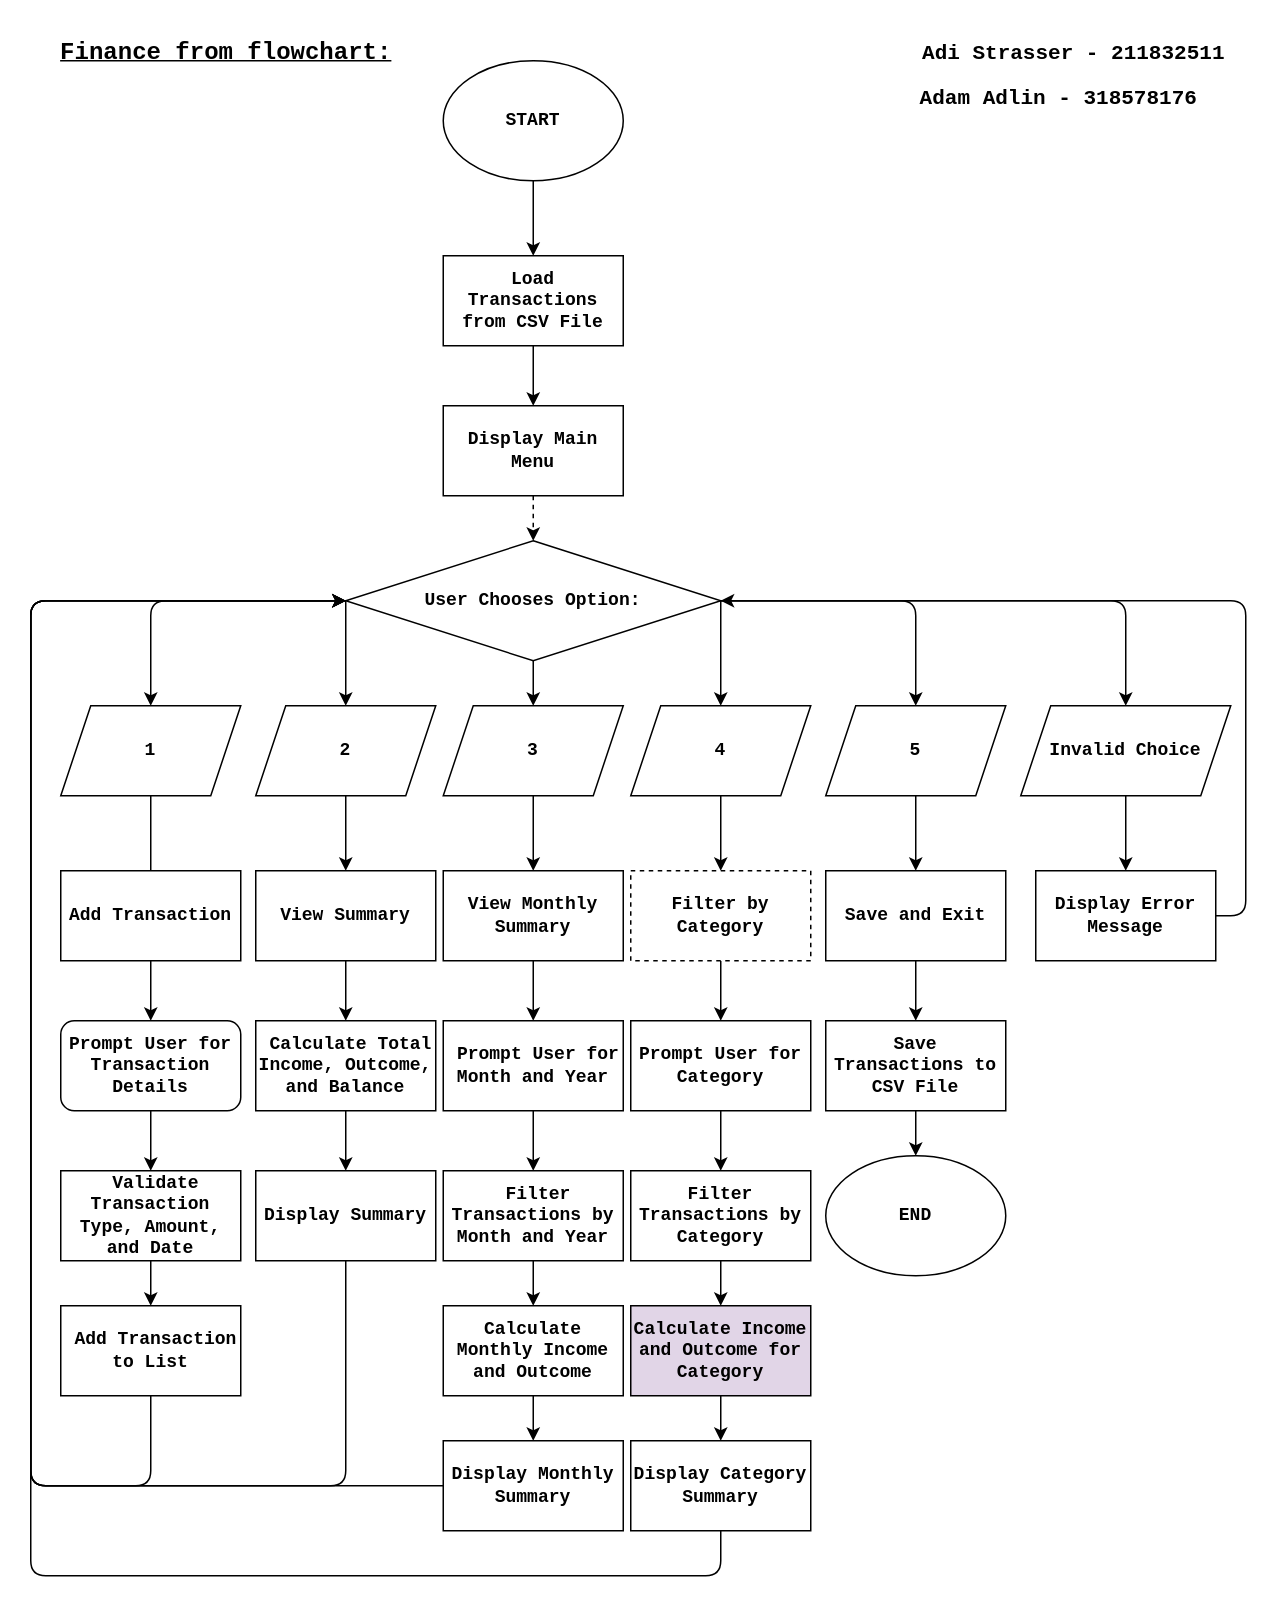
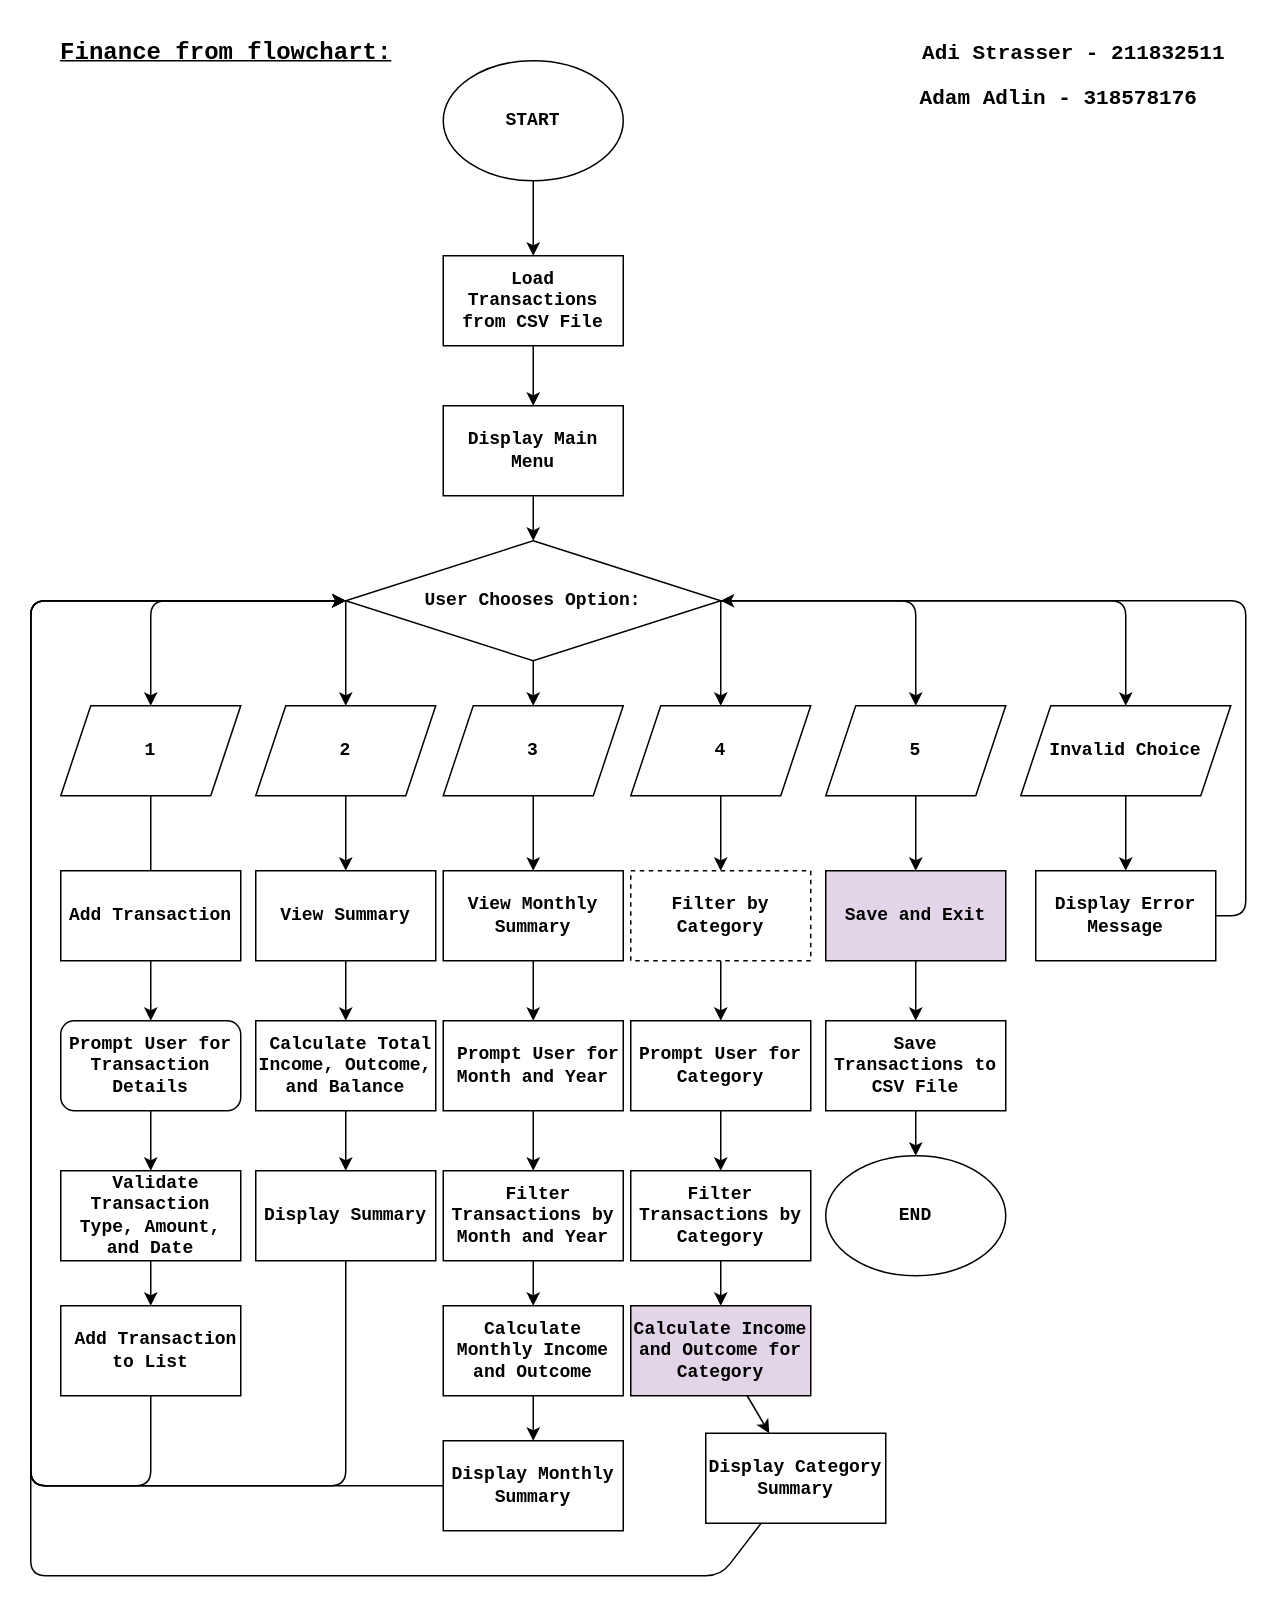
(533, 514) -> (533, 514)
(916, 916) -> (916, 916)
(721, 1486) -> (796, 1478)
